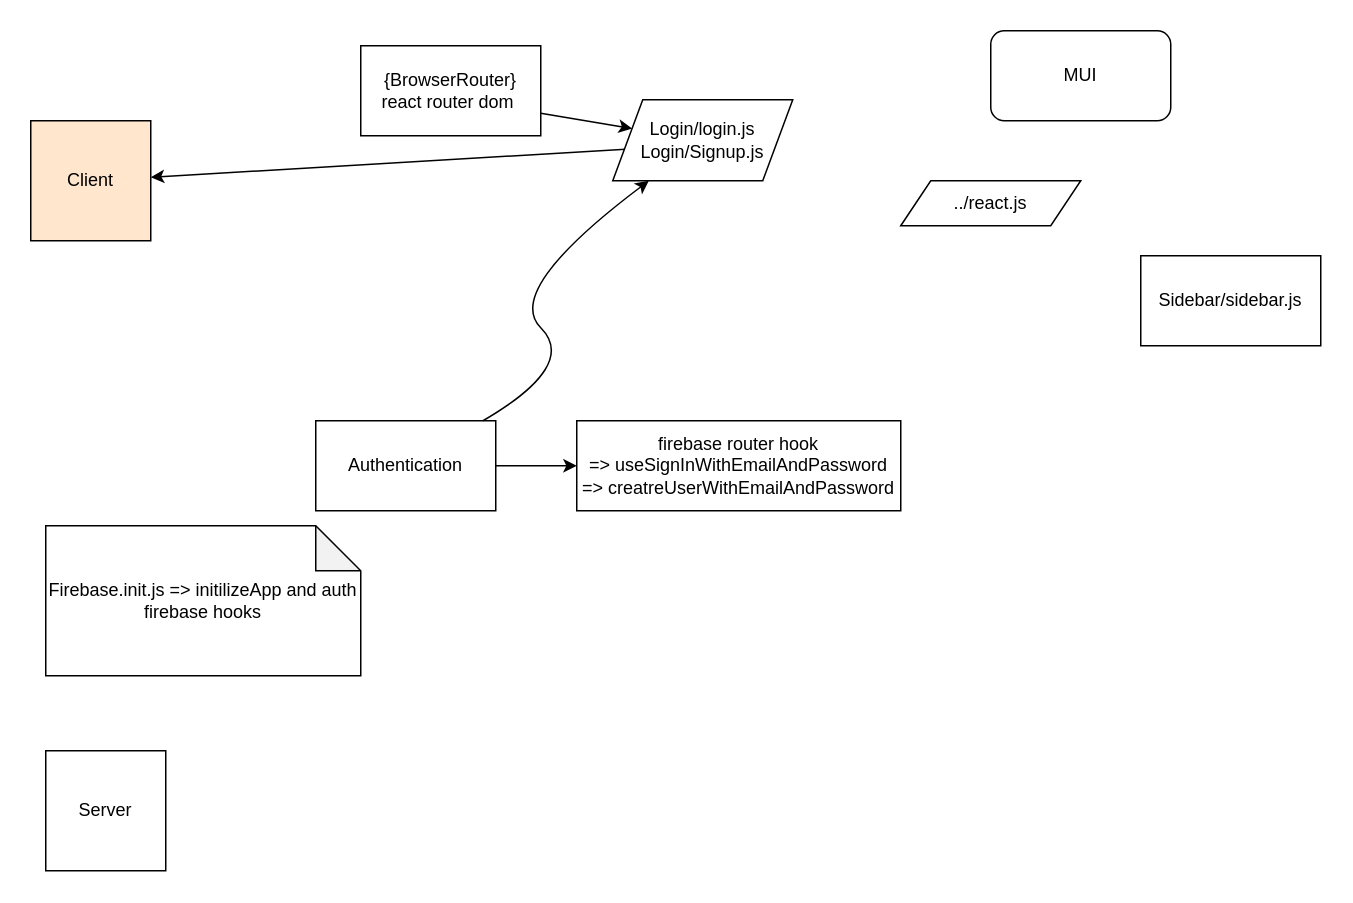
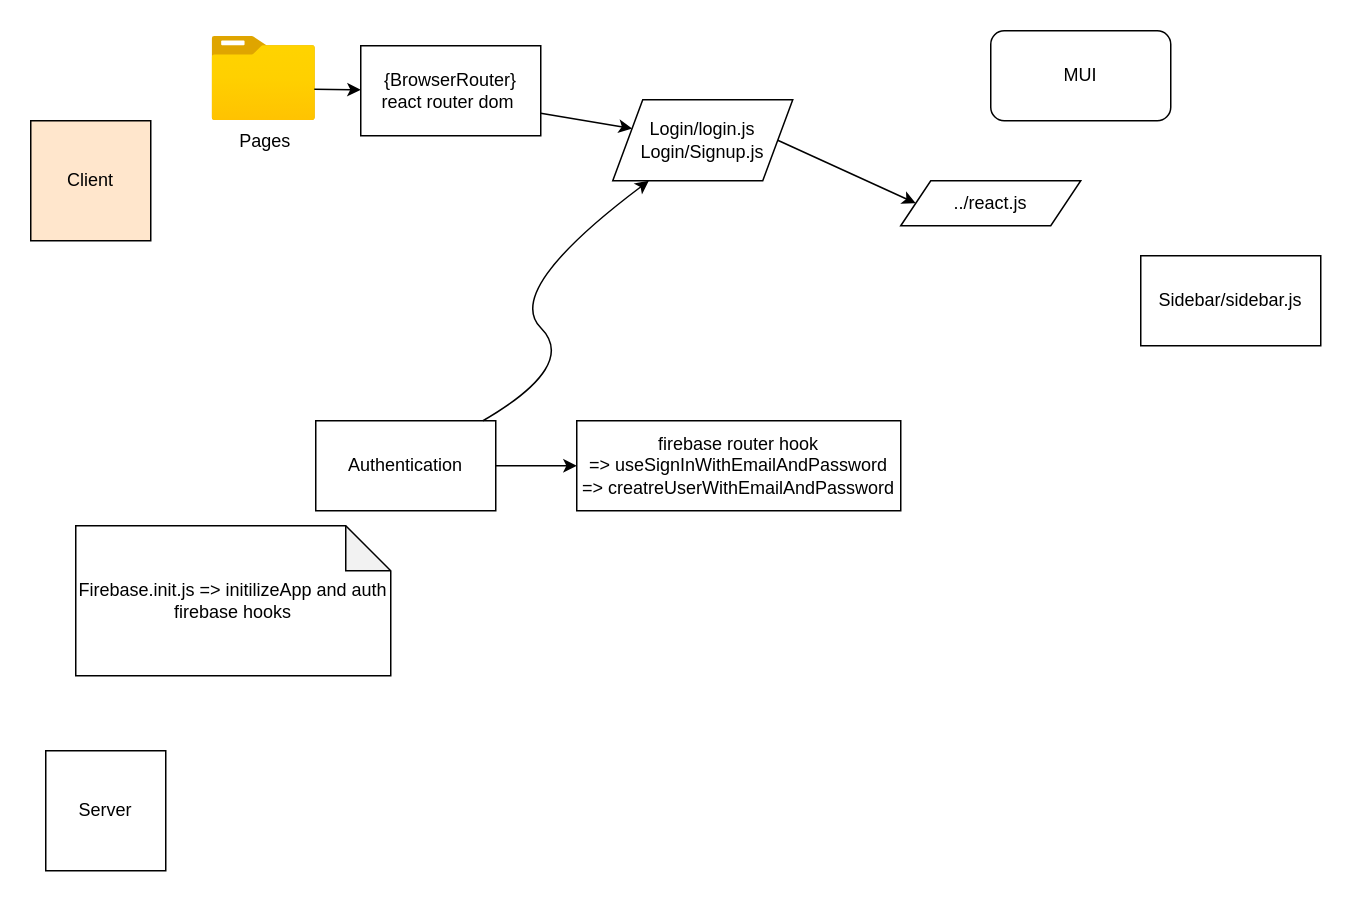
none -> (264, 79)
none -> (333, 89)
(393, 163) -> (842, 170)
(203, 601) -> (233, 601)
